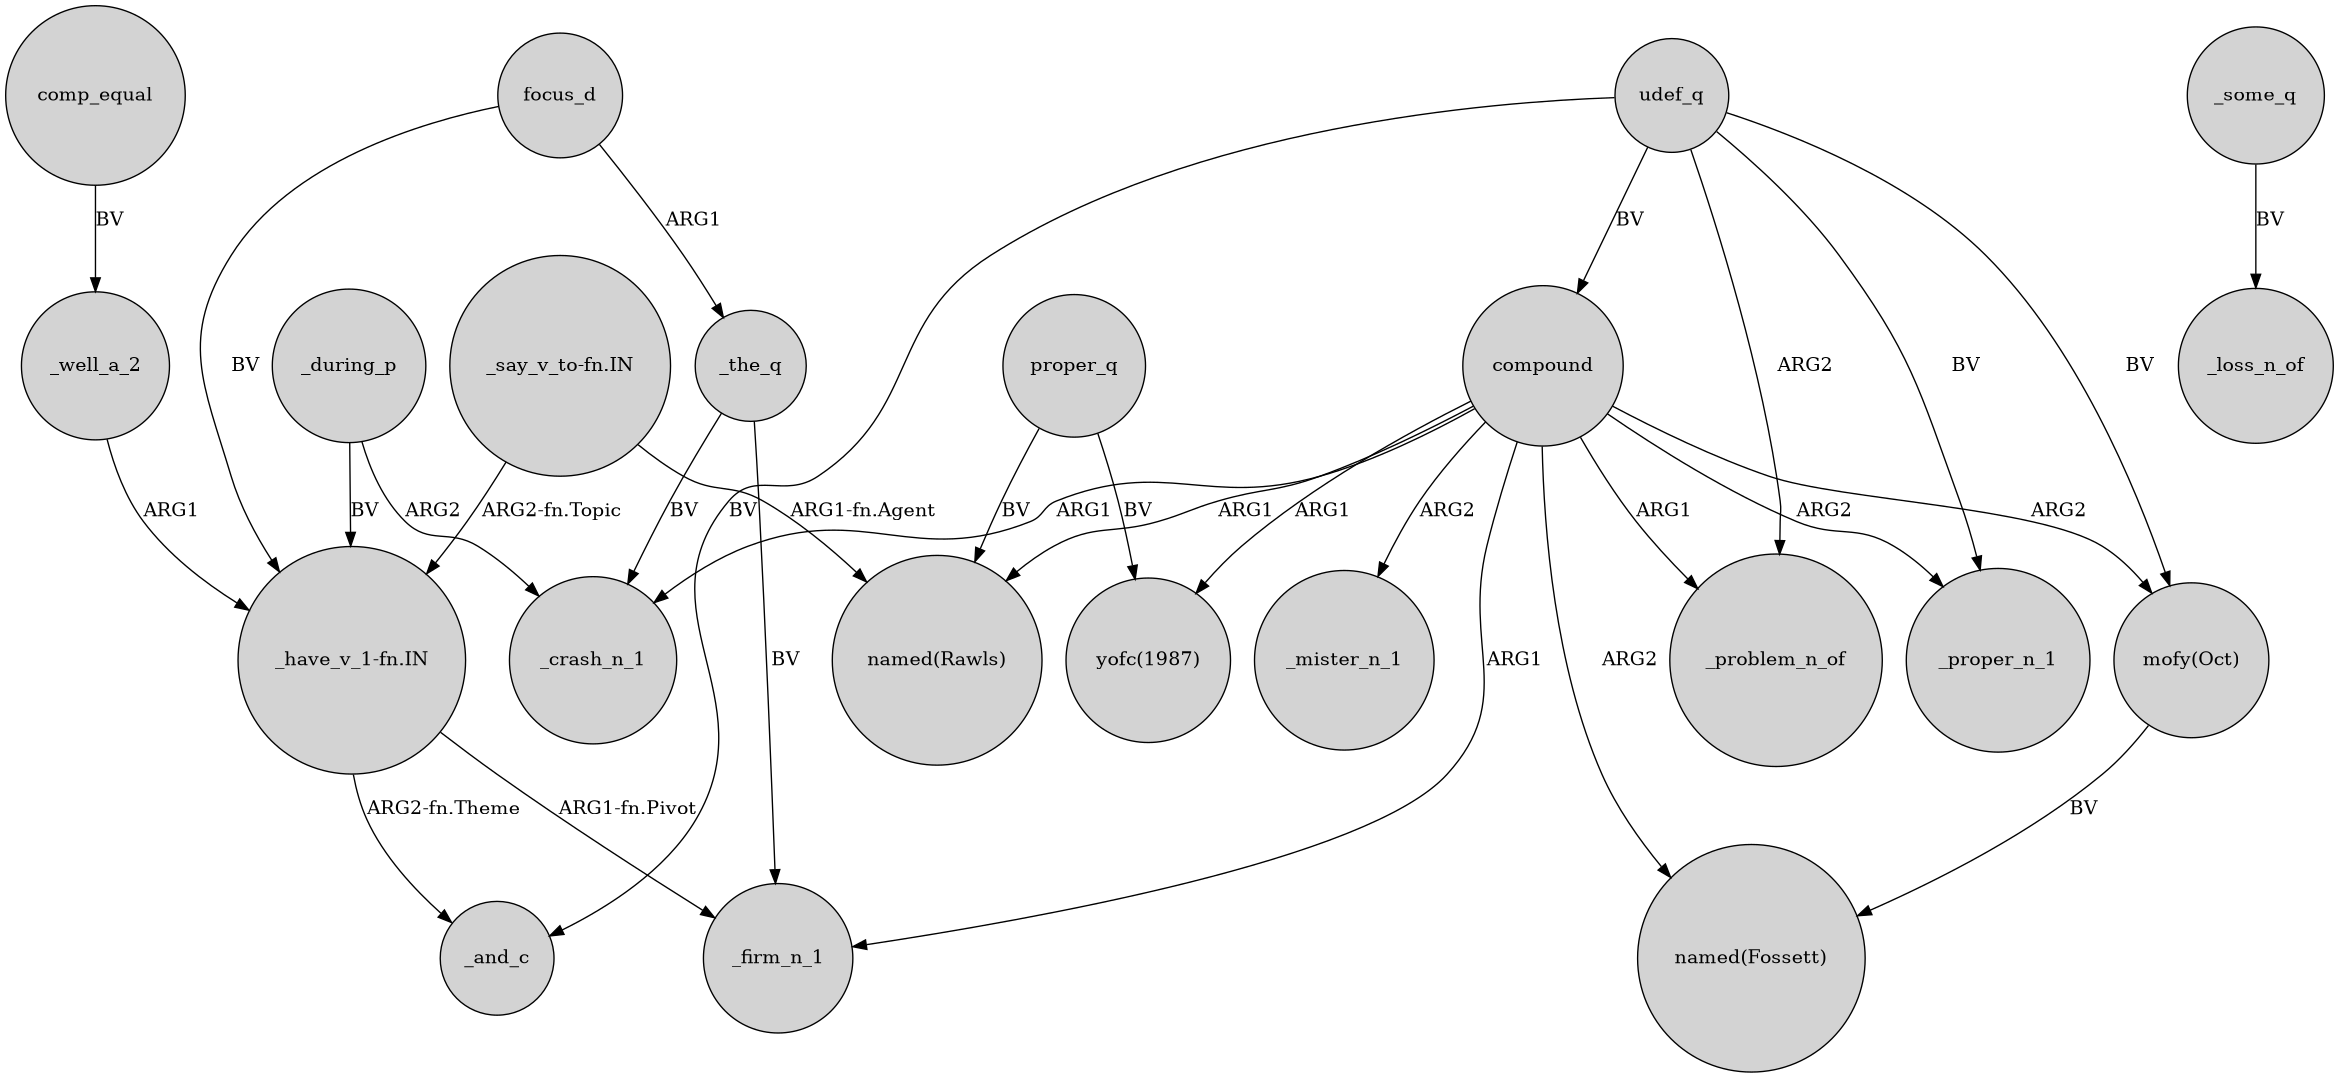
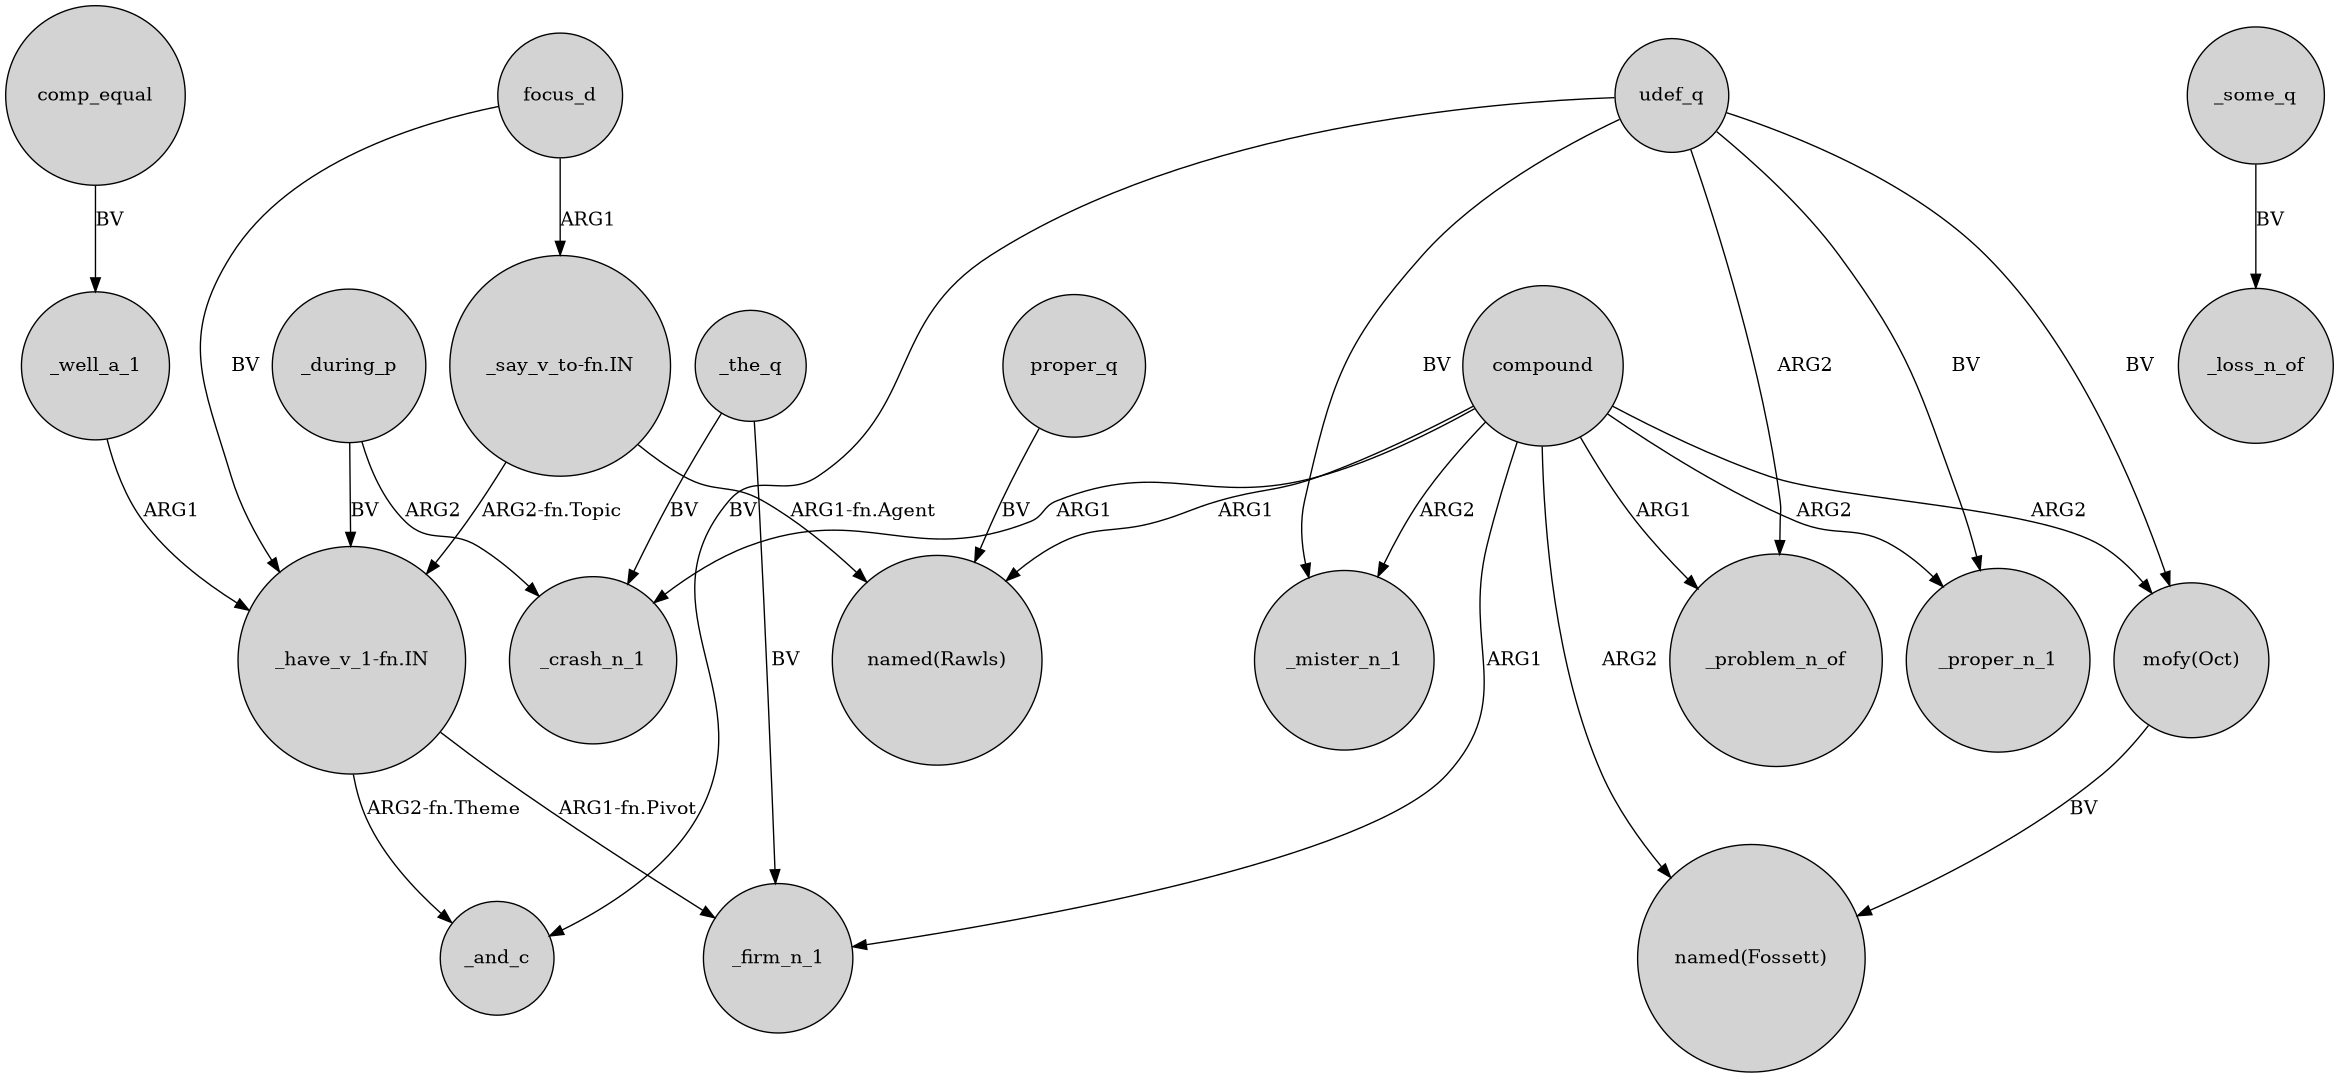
(1616, 214) -> (1390, 294)
(660, 223) -> (560, 200)
(95, 366) -> (95, 366)
(1148, 660) -> none
